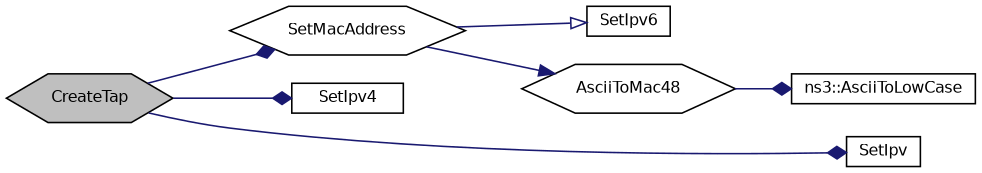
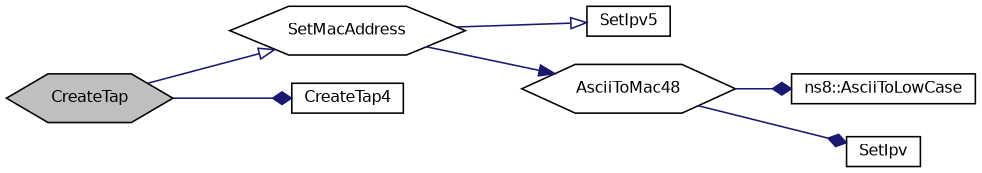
(629, 21) -> (629, 21)
(203, 68) -> (203, 68)
(883, 89) -> (883, 89)
(348, 98) -> (348, 98)
(487, 149) -> (763, 122)
